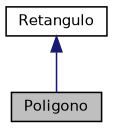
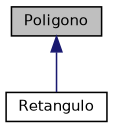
(57, 72) -> (57, 72)
